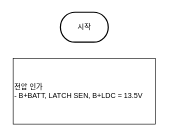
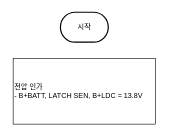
(74, 92) -> (74, 92)
